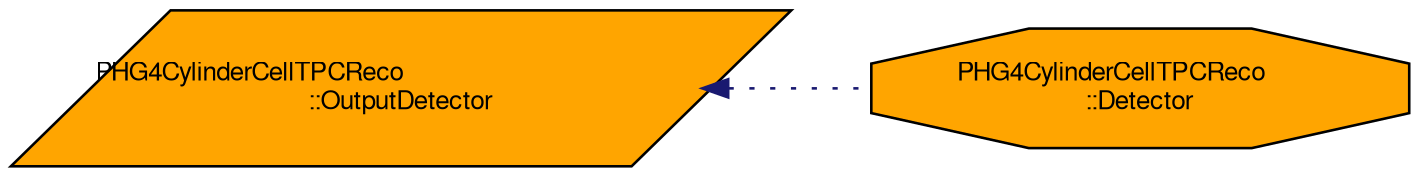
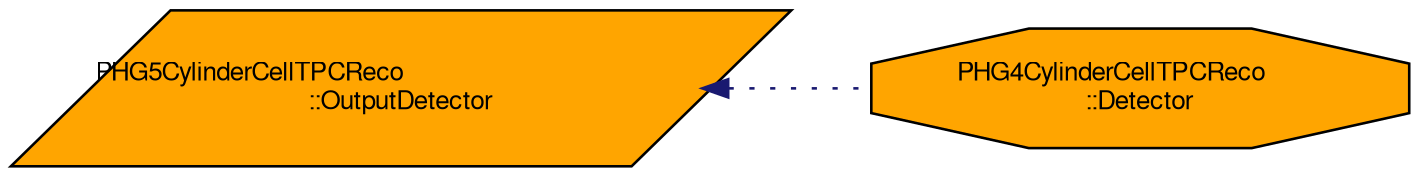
(401, 88) -> (401, 88)
